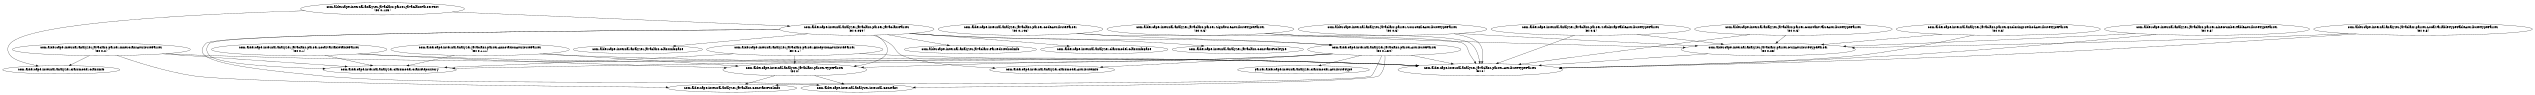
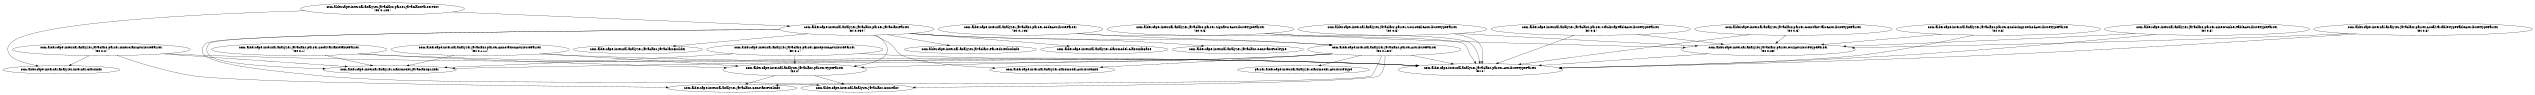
(638, 49) -> (638, 49)
(61, 70) -> (61, 70)
(390, 70) -> (390, 70)
(857, 88) -> (857, 88)
